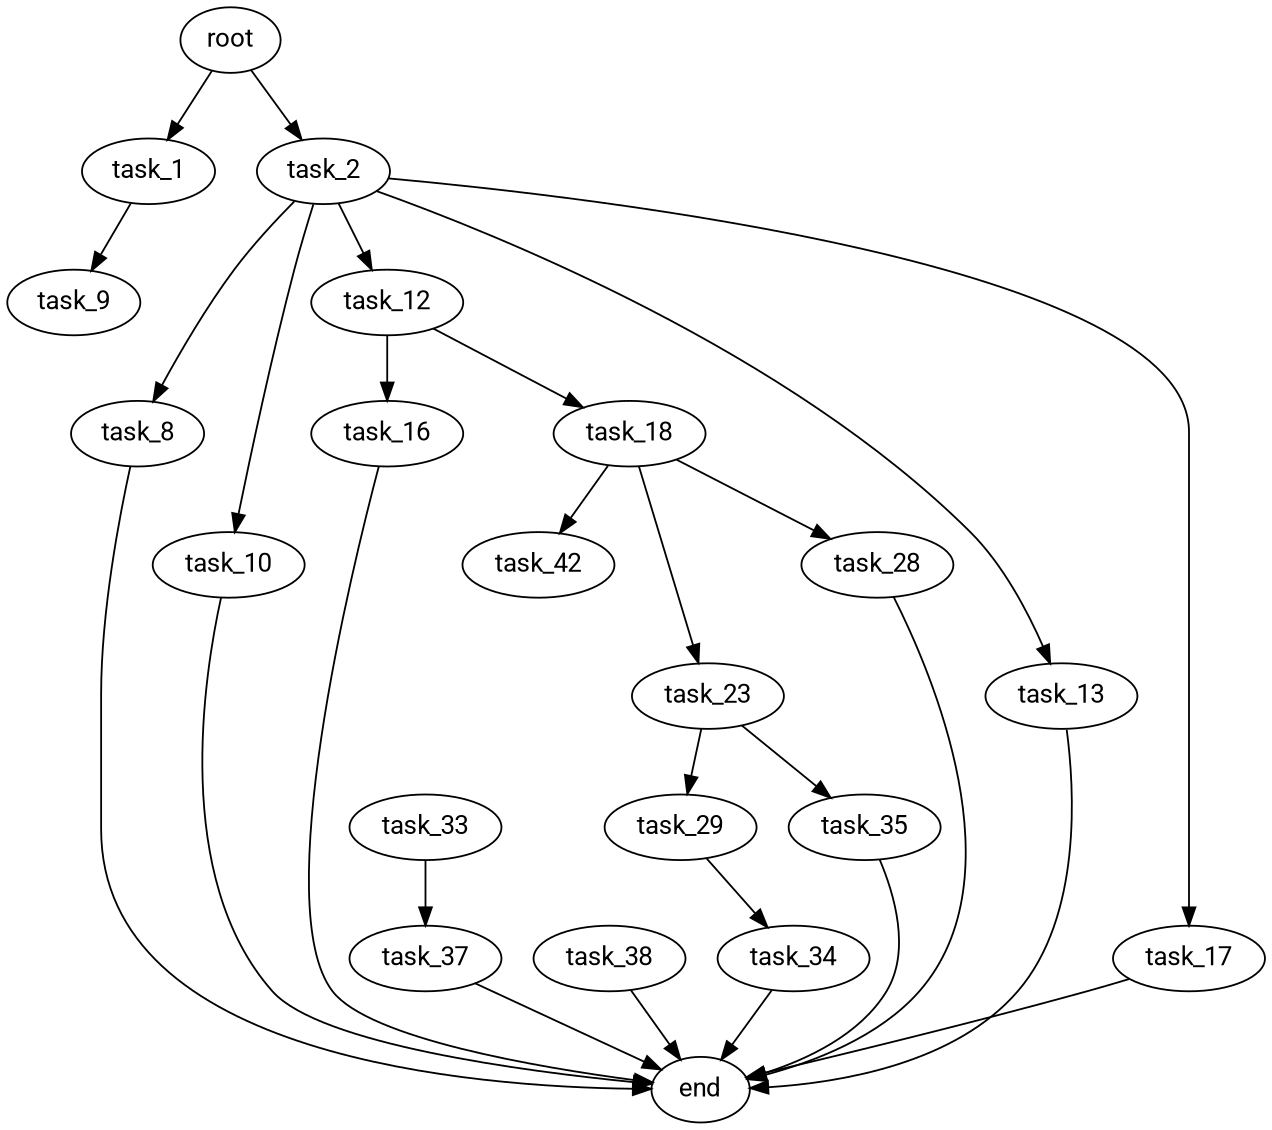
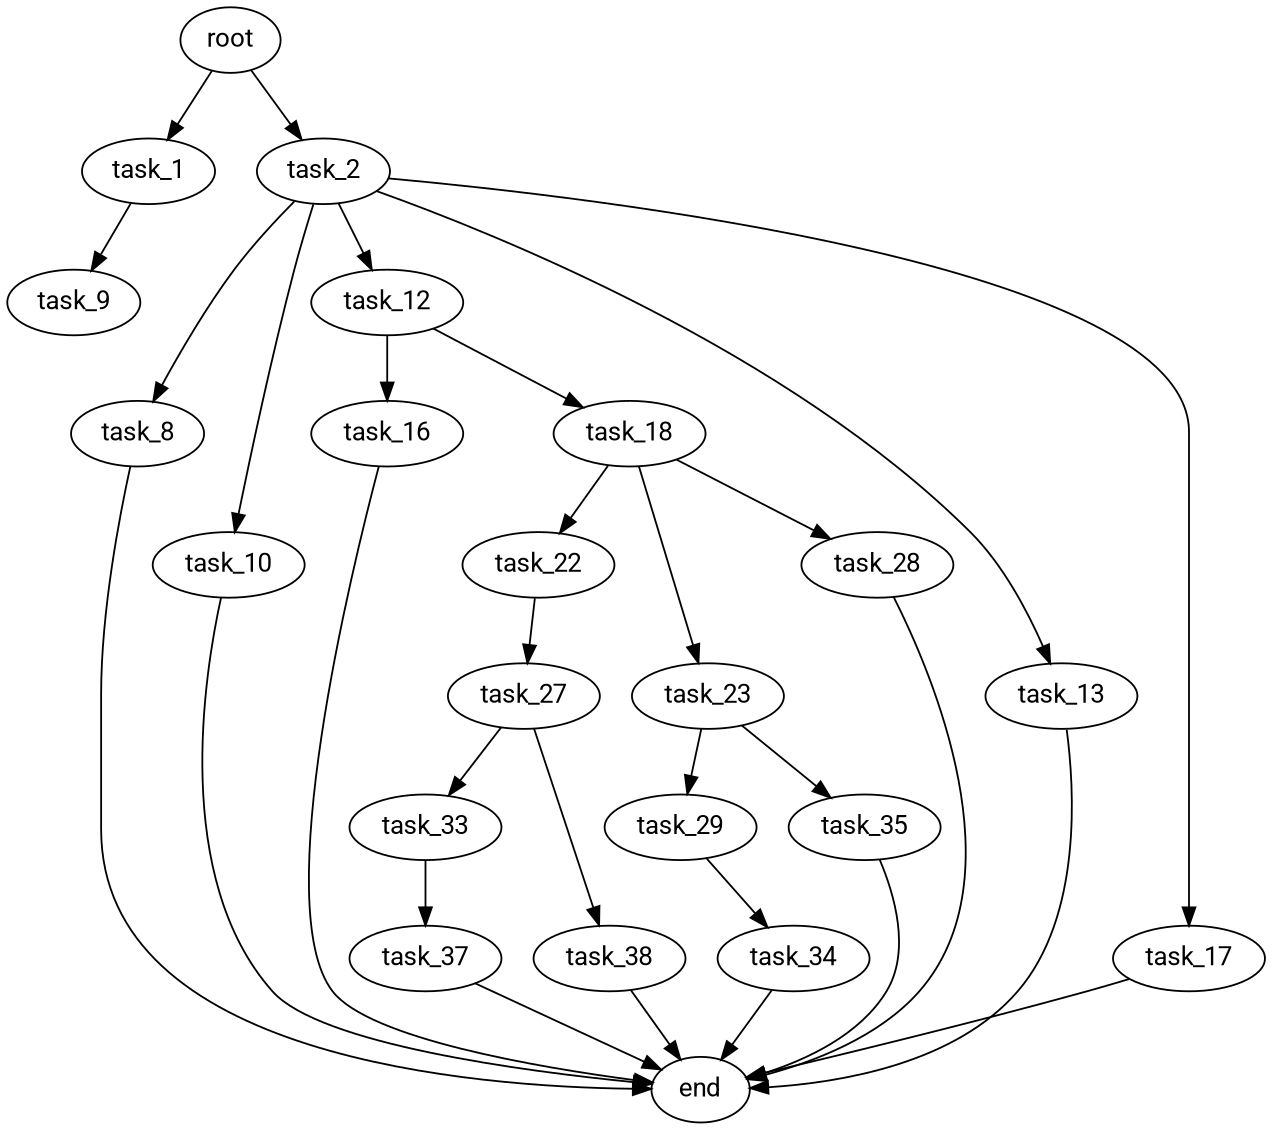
(538, 565) -> (538, 565)
none -> (524, 696)
